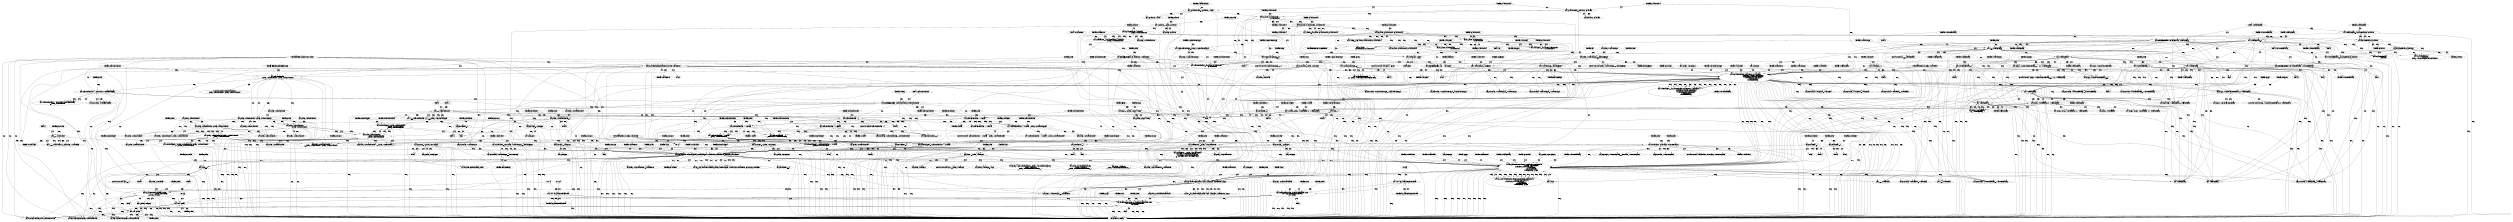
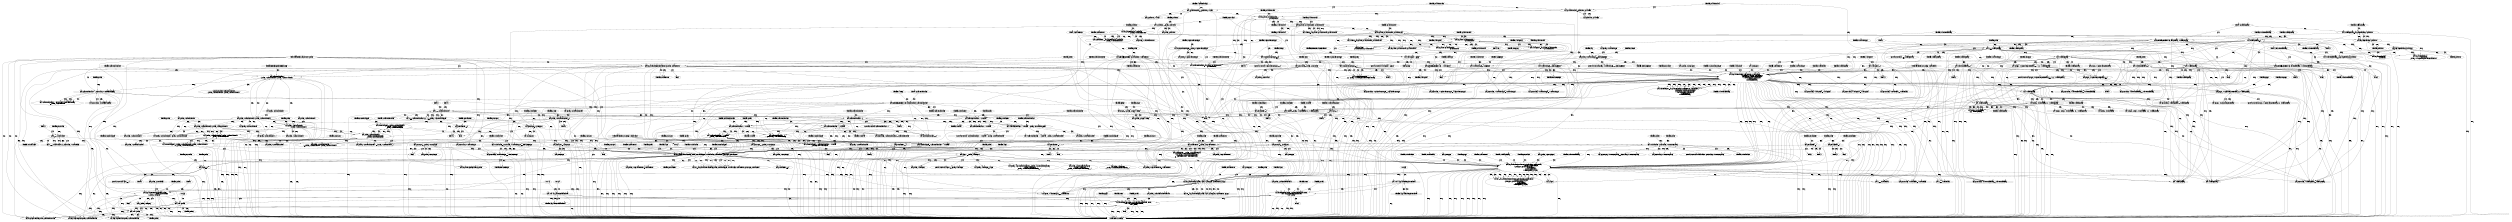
(863, 122) -> (867, 122)
